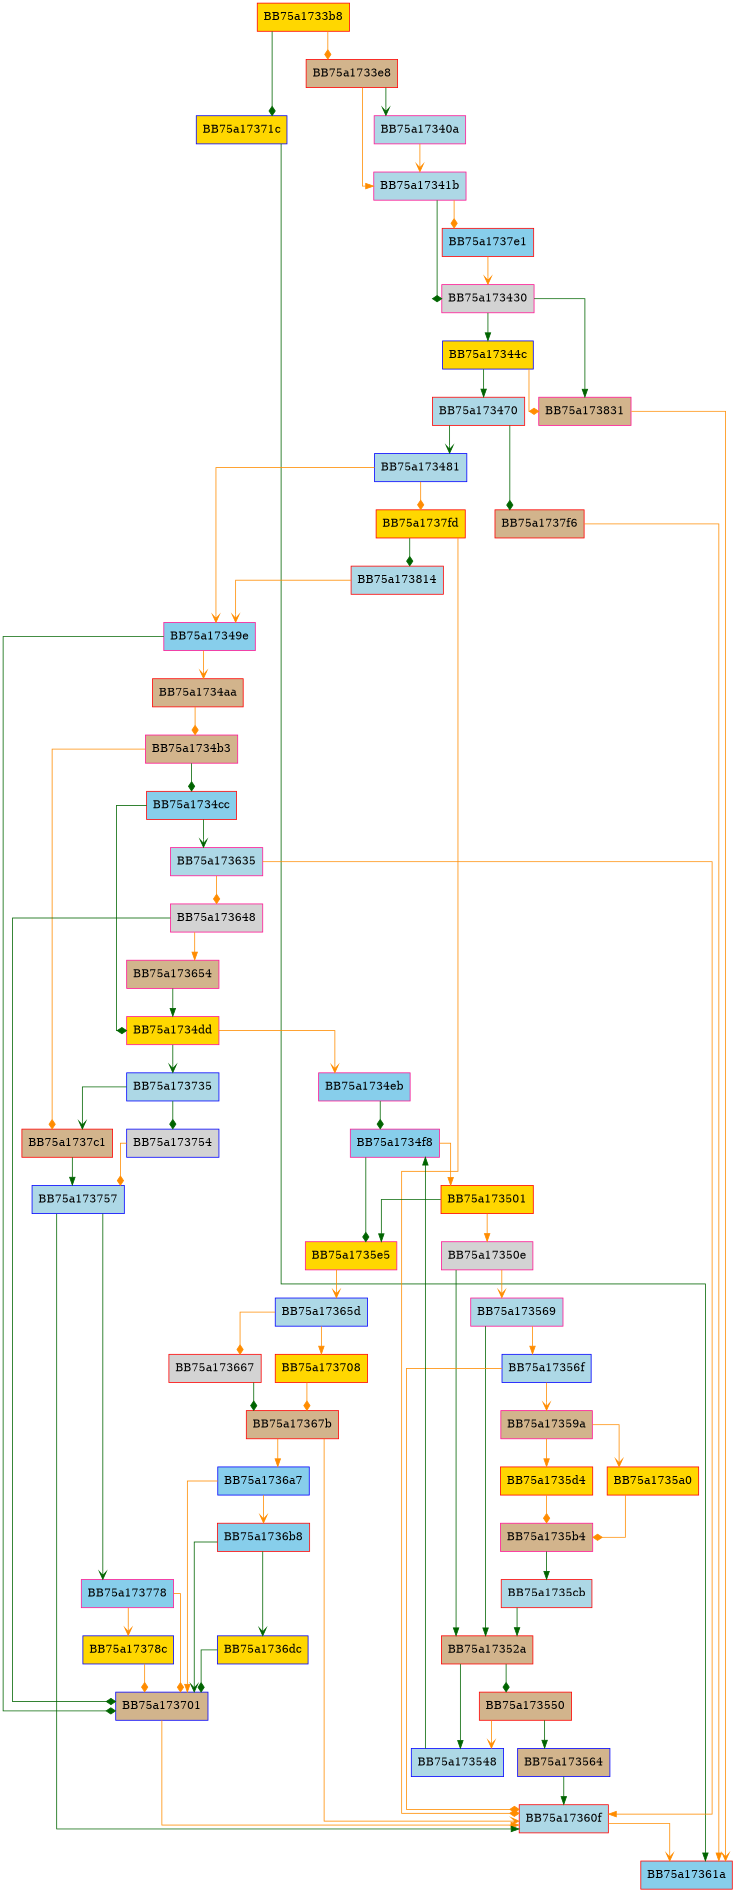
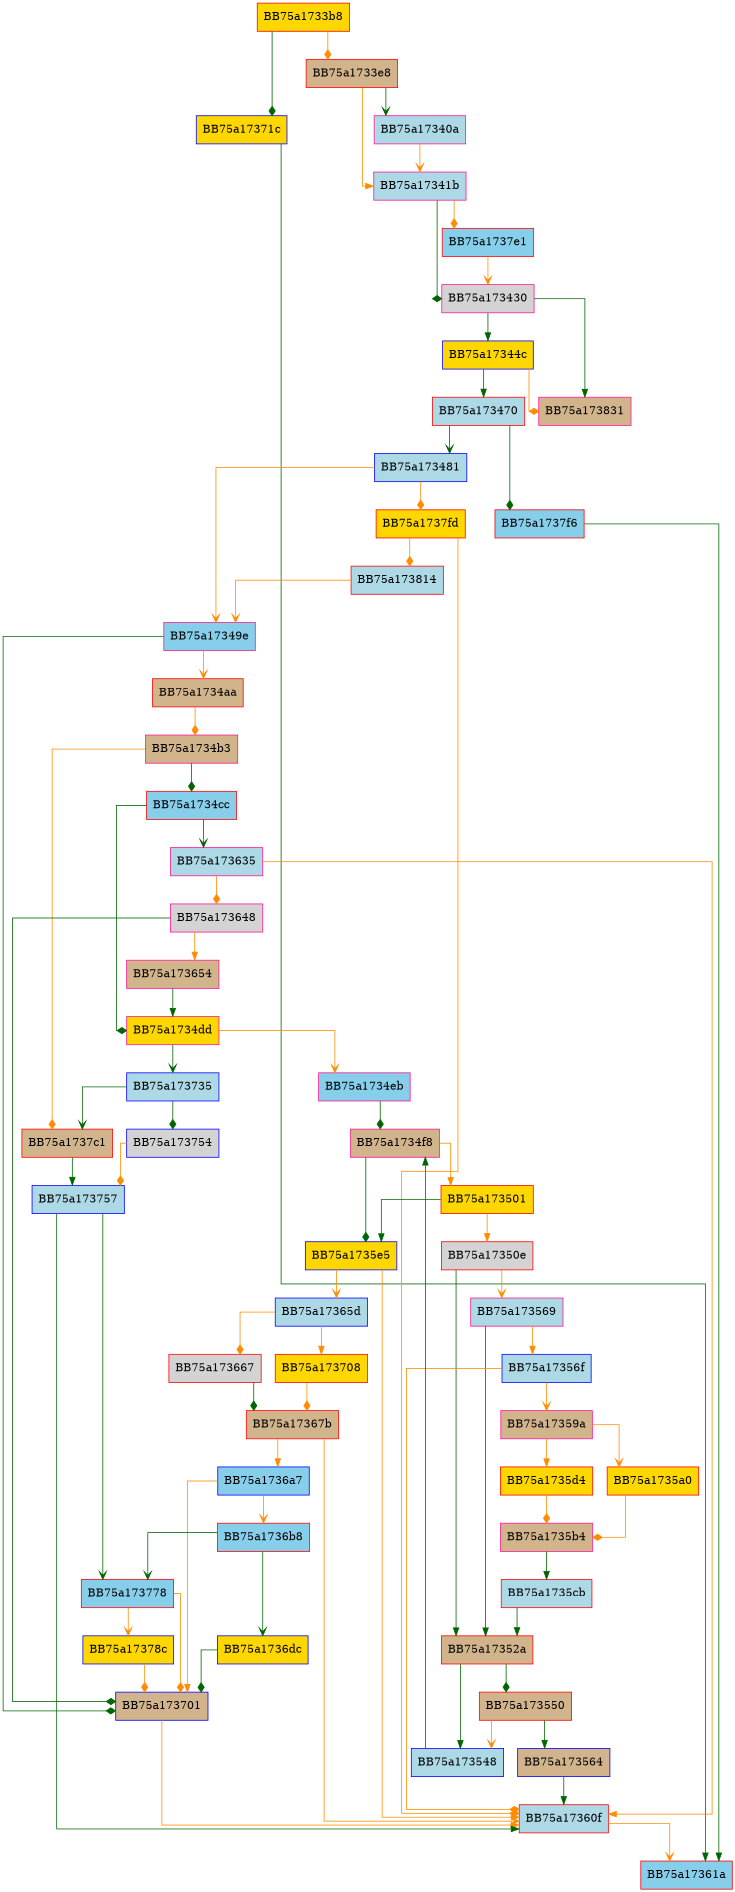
(540, 524) -> (540, 524)
(410, 547) -> (410, 547)
(726, 1085) -> none
(719, 1121) -> (719, 1121)
(395, 1143) -> (395, 1143)
(351, 1256) -> (351, 1256)
(487, 1256) -> (487, 1256)
(127, 1594) -> (127, 1594)
(194, 1602) -> (163, 1533)
none -> (382, 1608)
